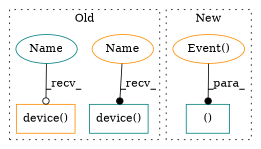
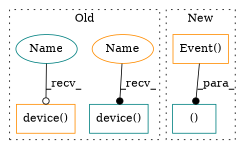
(209, 49) -> (201, 49)
